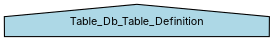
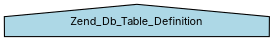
(137, 22) -> (137, 22)
